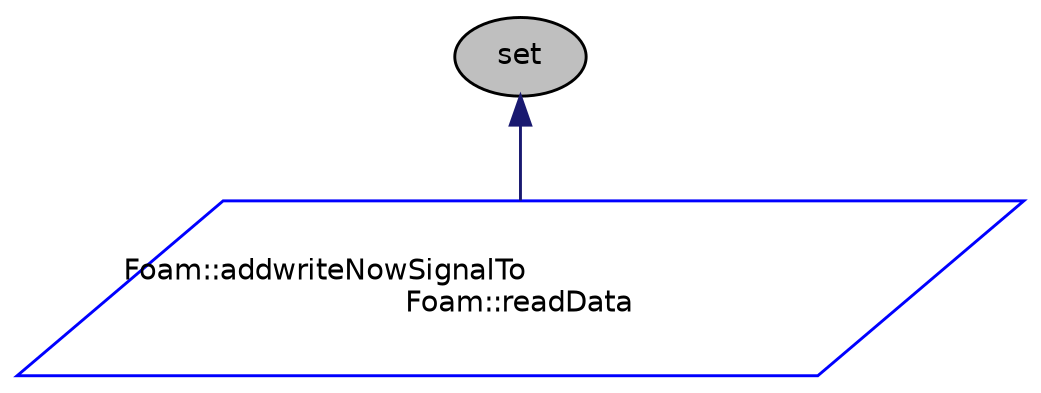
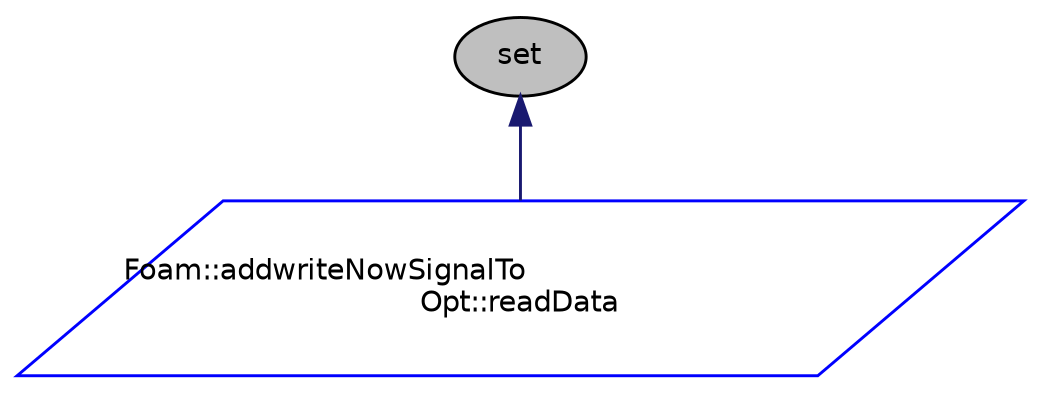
(520, 288) -> (520, 288)
